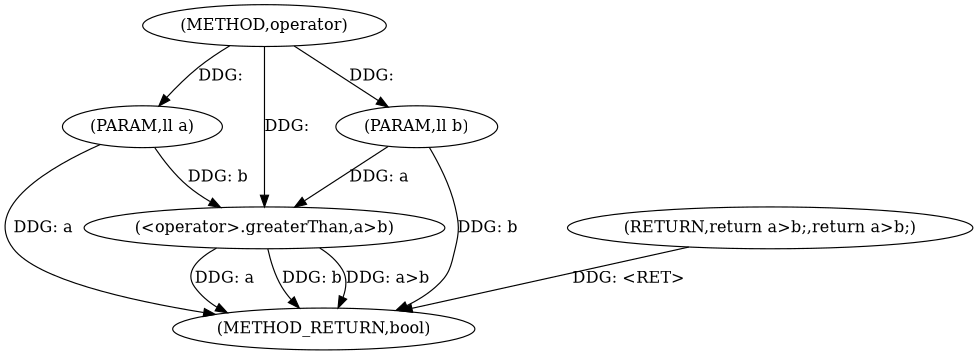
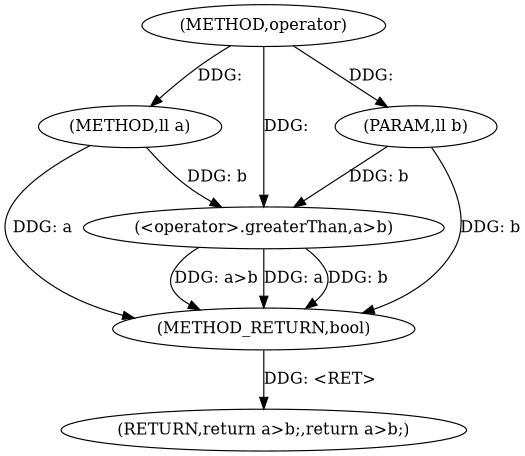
(142, 127) -> (130, 127)
(380, 177) -> (379, 177)
(550, 278) -> (264, 374)
